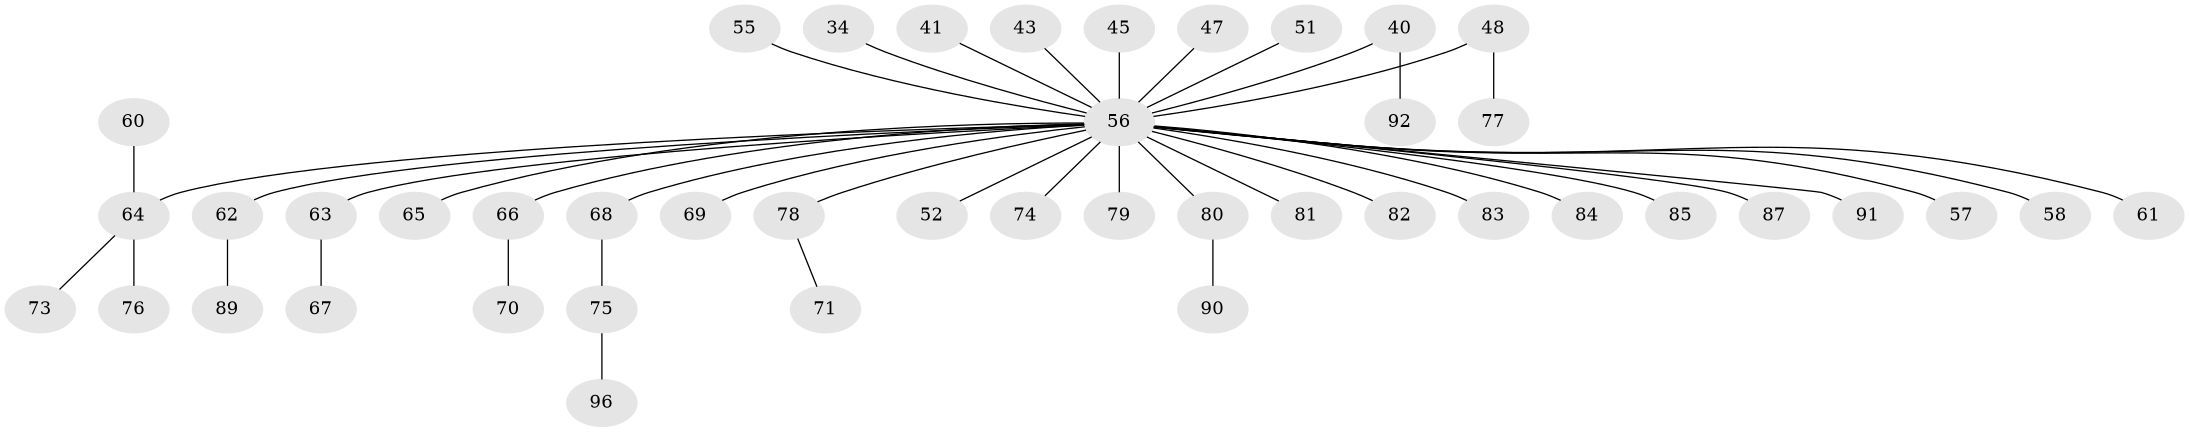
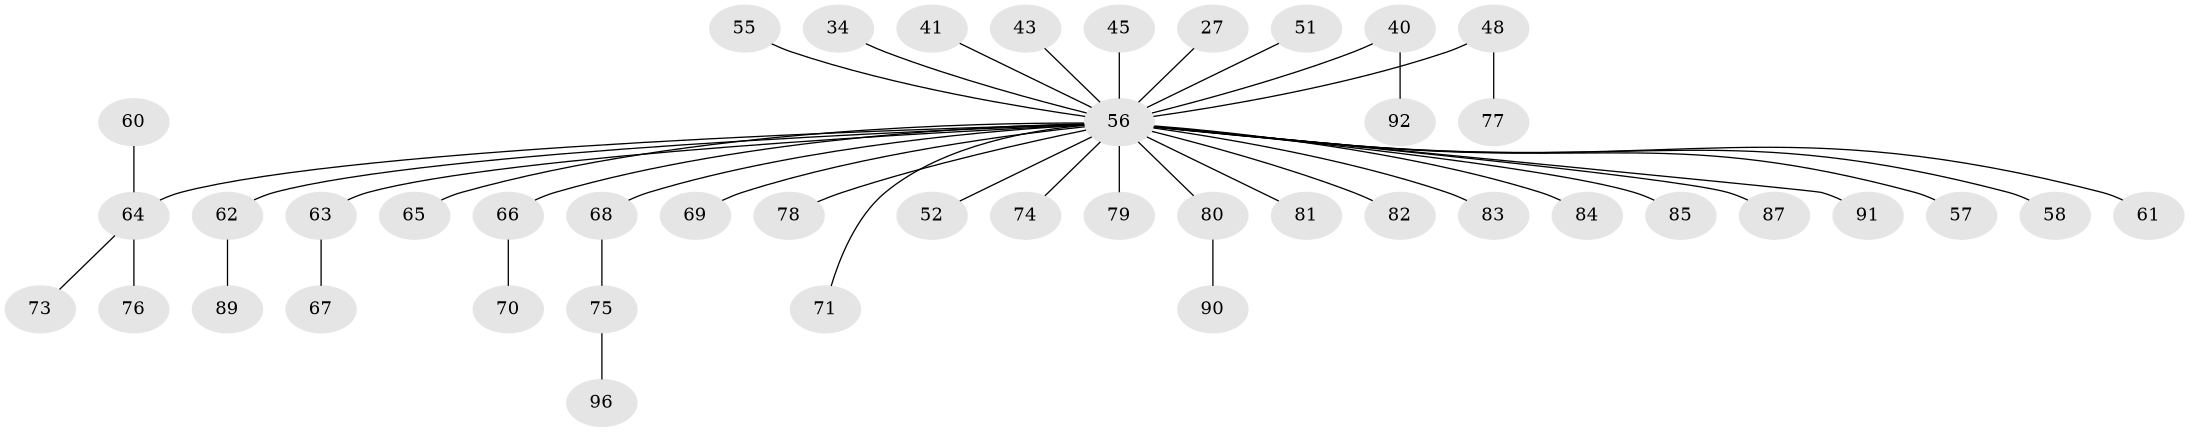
(1213, 29) -> (1213, 29)
(807, 263) -> (895, 186)
